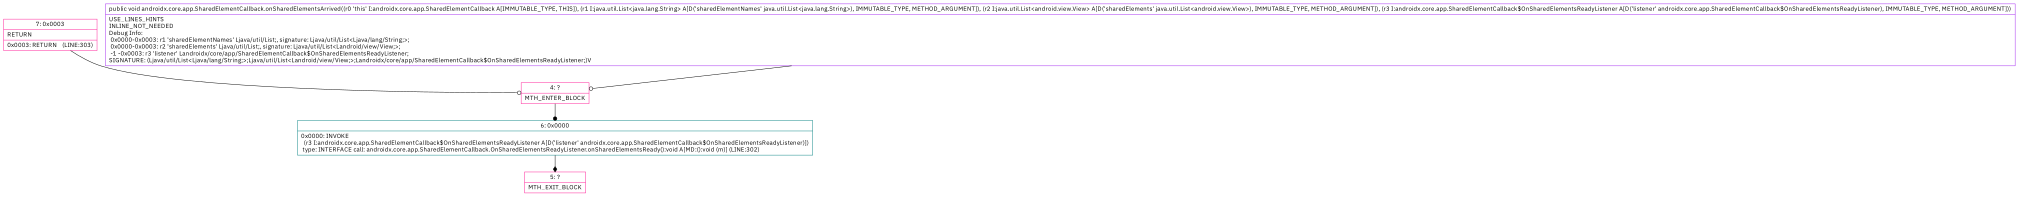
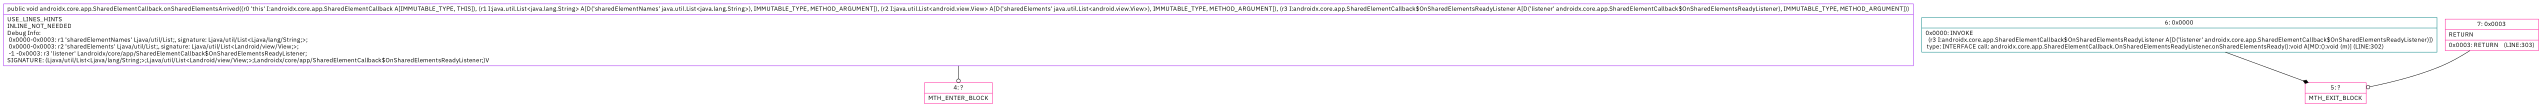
(291, 88) -> (2422, 73)
(555, 110) -> none
